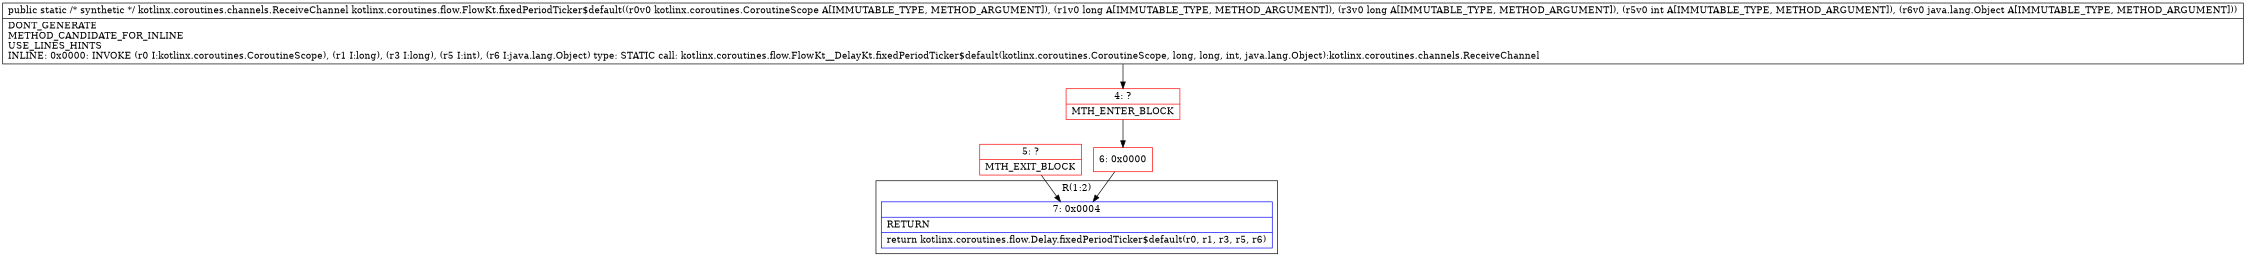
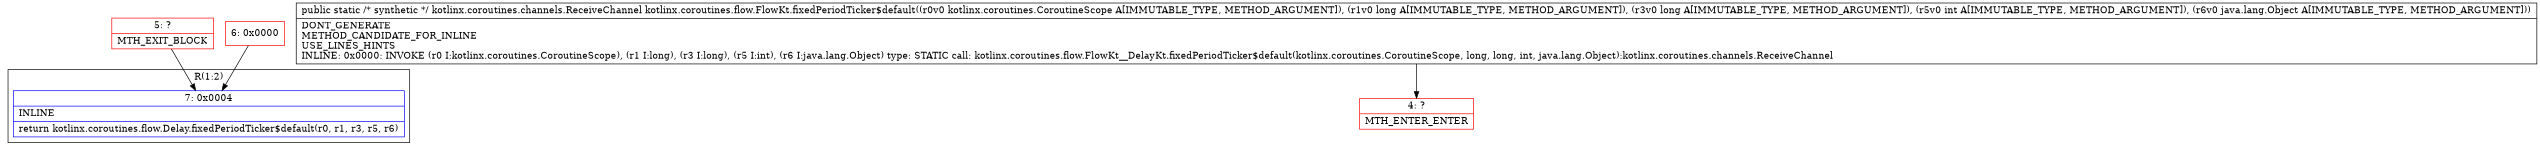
(1123, 111) -> (1417, 121)
(1123, 130) -> none
(908, 225) -> (37, 113)
